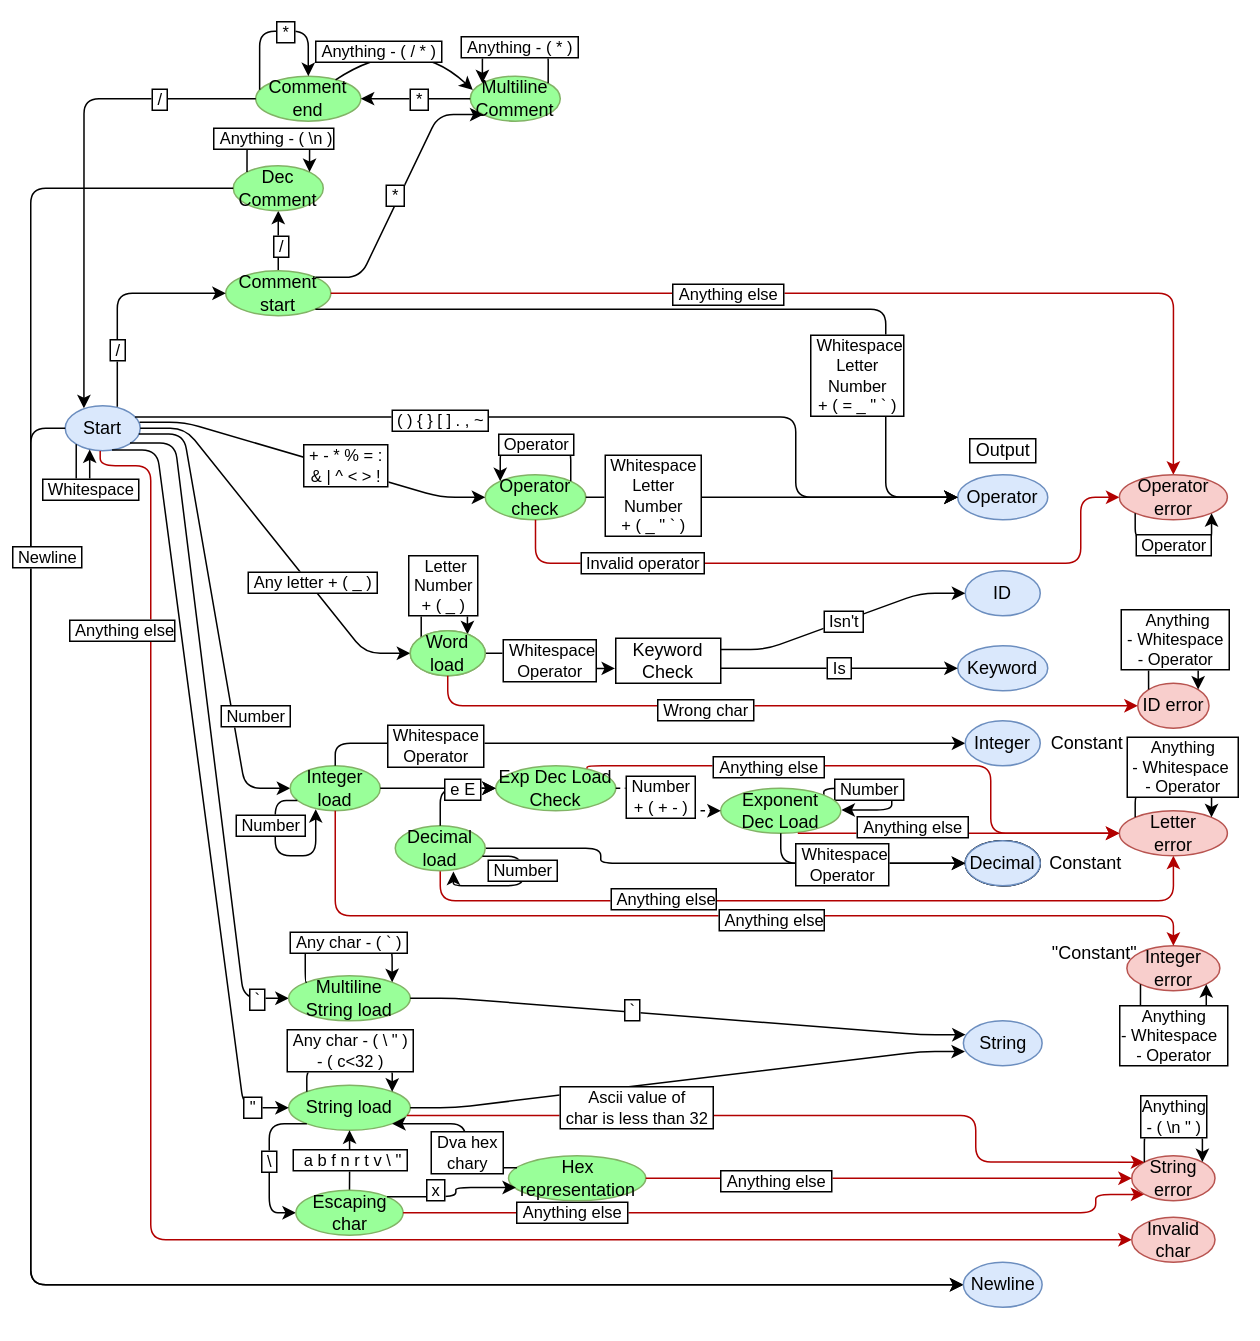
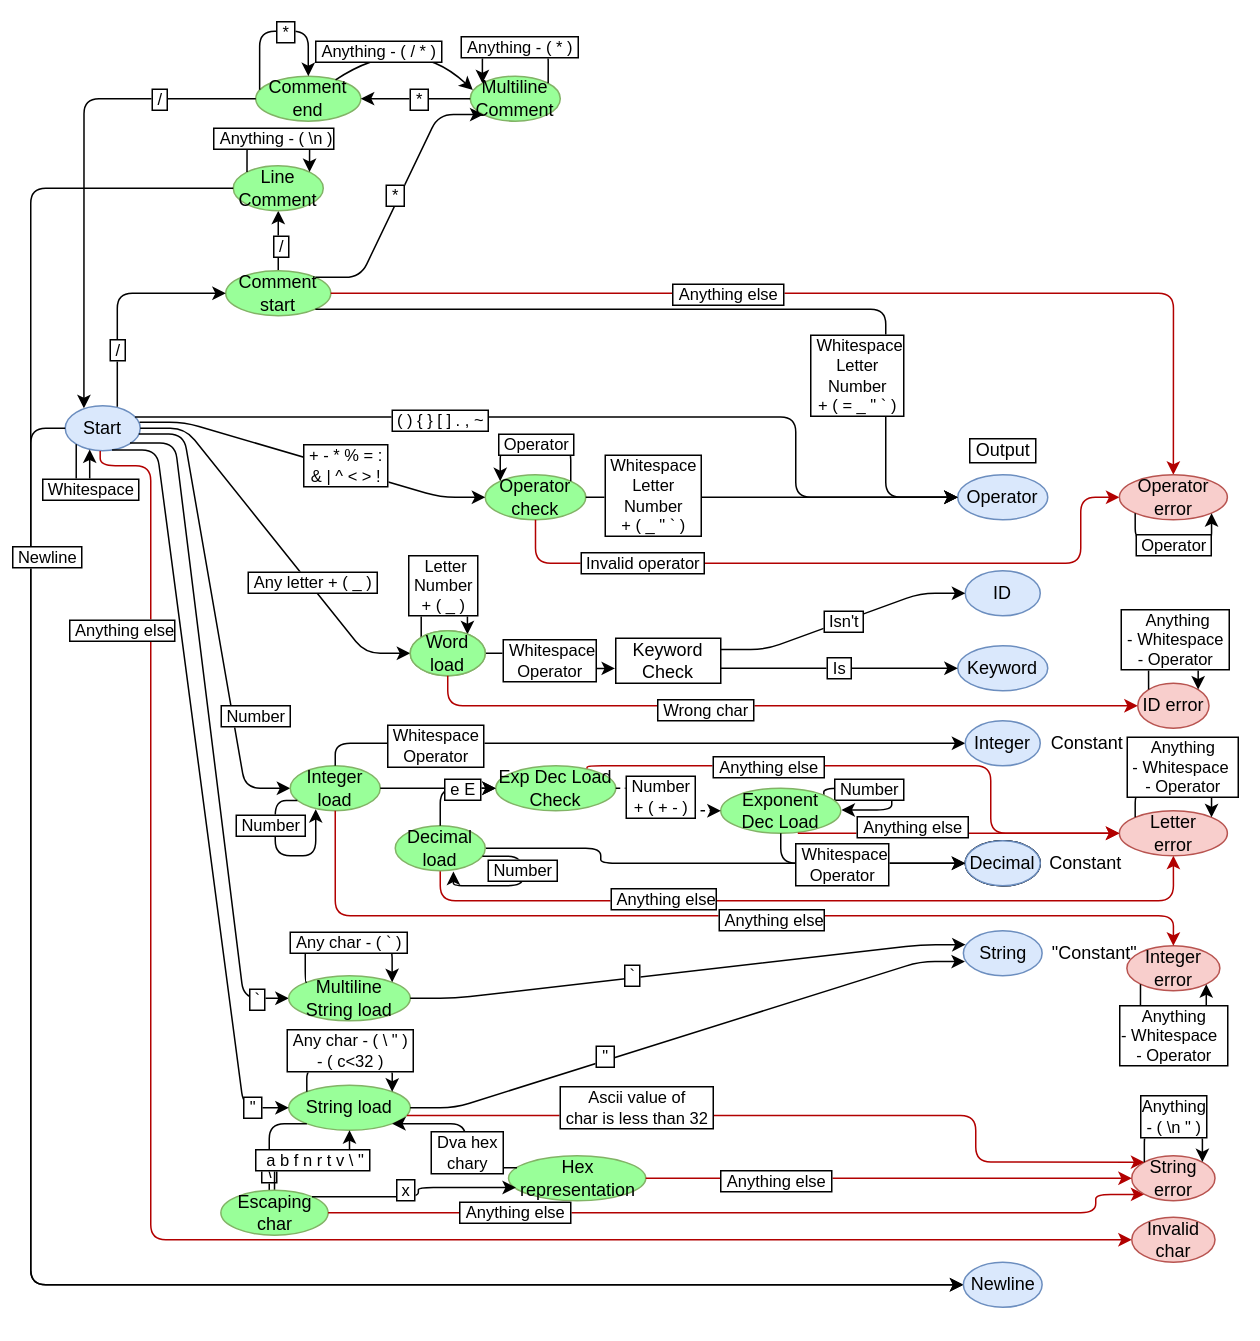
(278, 188) -> (278, 188)
(1003, 1043) -> (1003, 953)
(350, 1213) -> (275, 1213)
